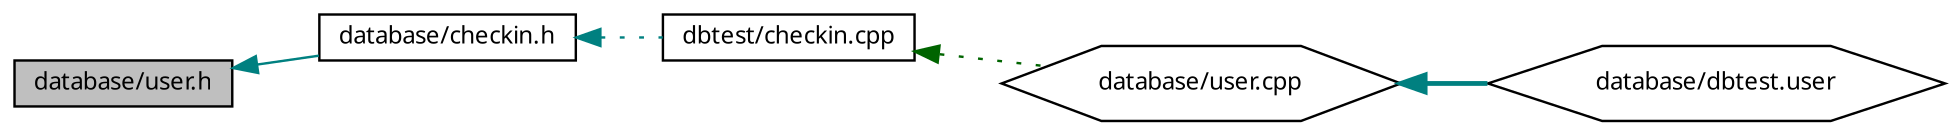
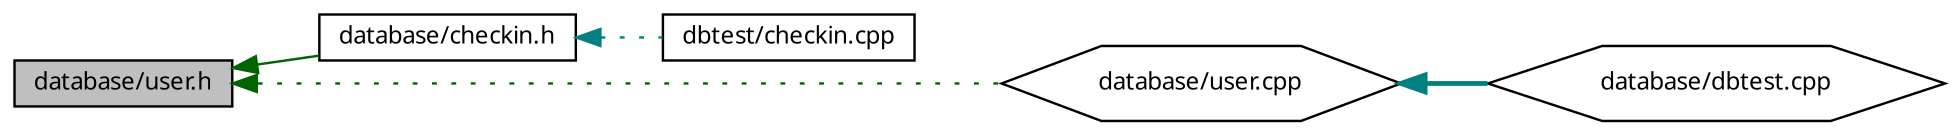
(288, 60) -> (288, 60)
(993, 60) -> (629, 83)
(1716, 83) -> (1716, 83)
